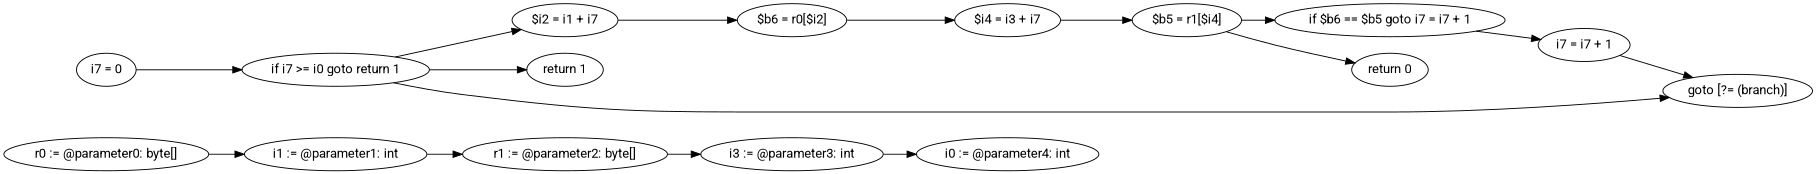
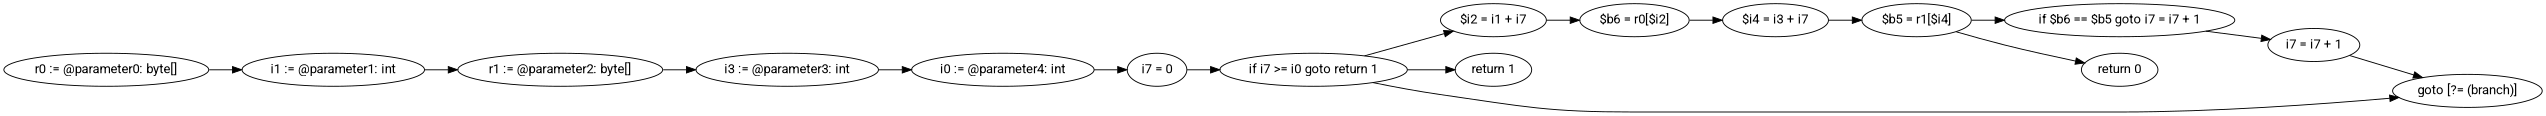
none -> (1106, 70)
